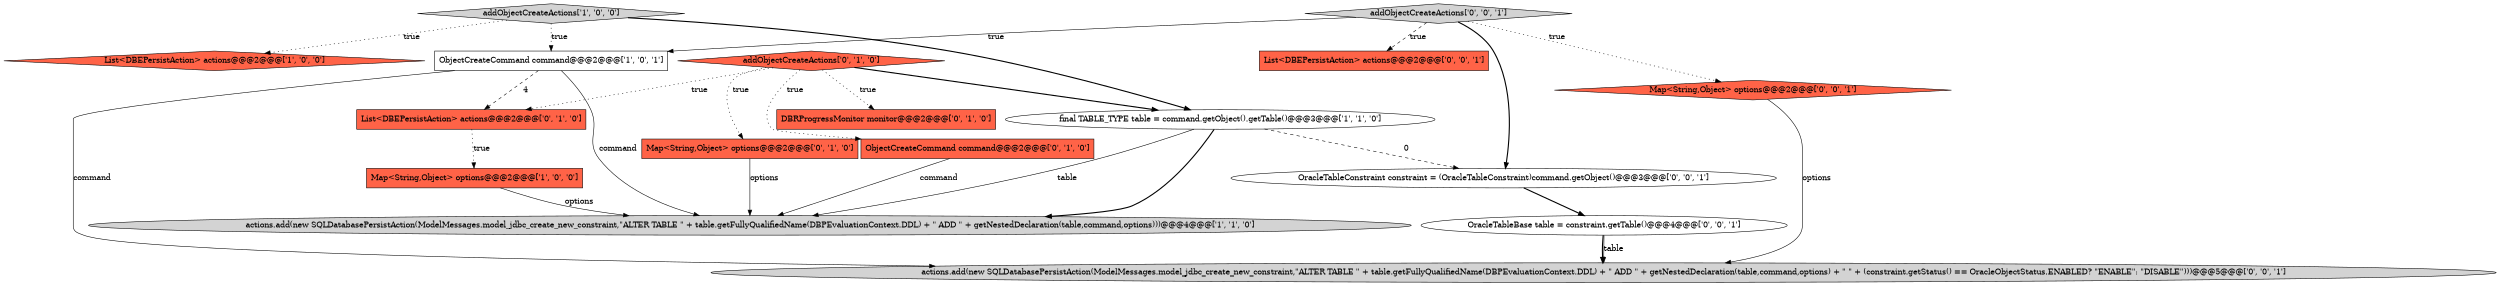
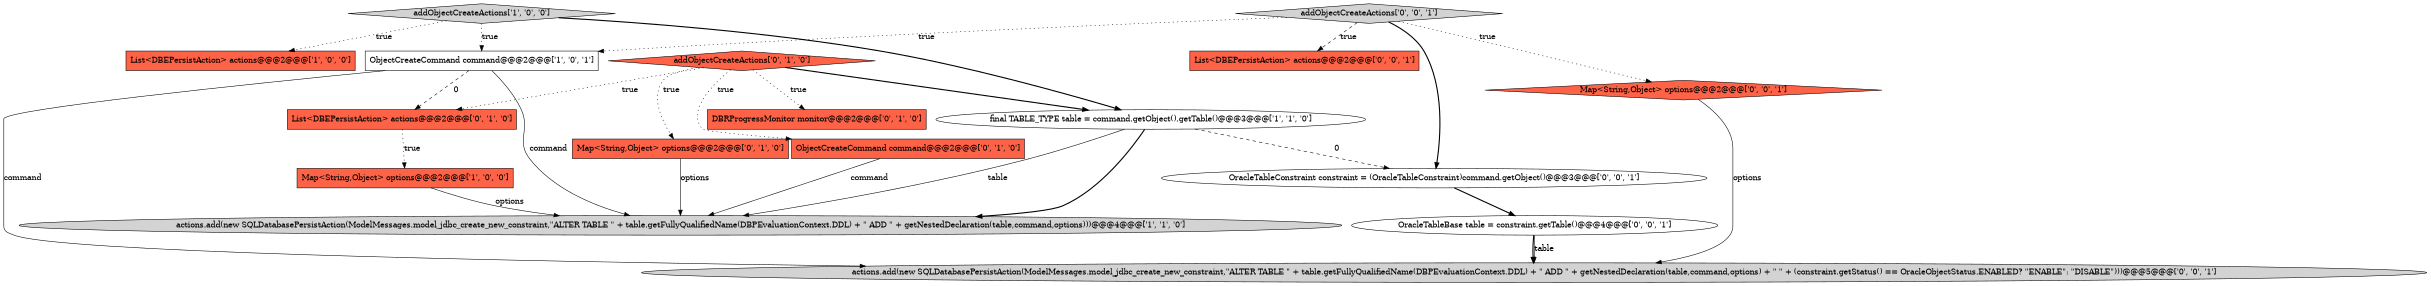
(1015, 33) -> (945, 33)
(214, 61) -> (241, 61)
(526, 90) -> (456, 90)
